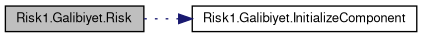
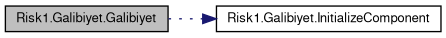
(75, 19) -> (87, 19)
